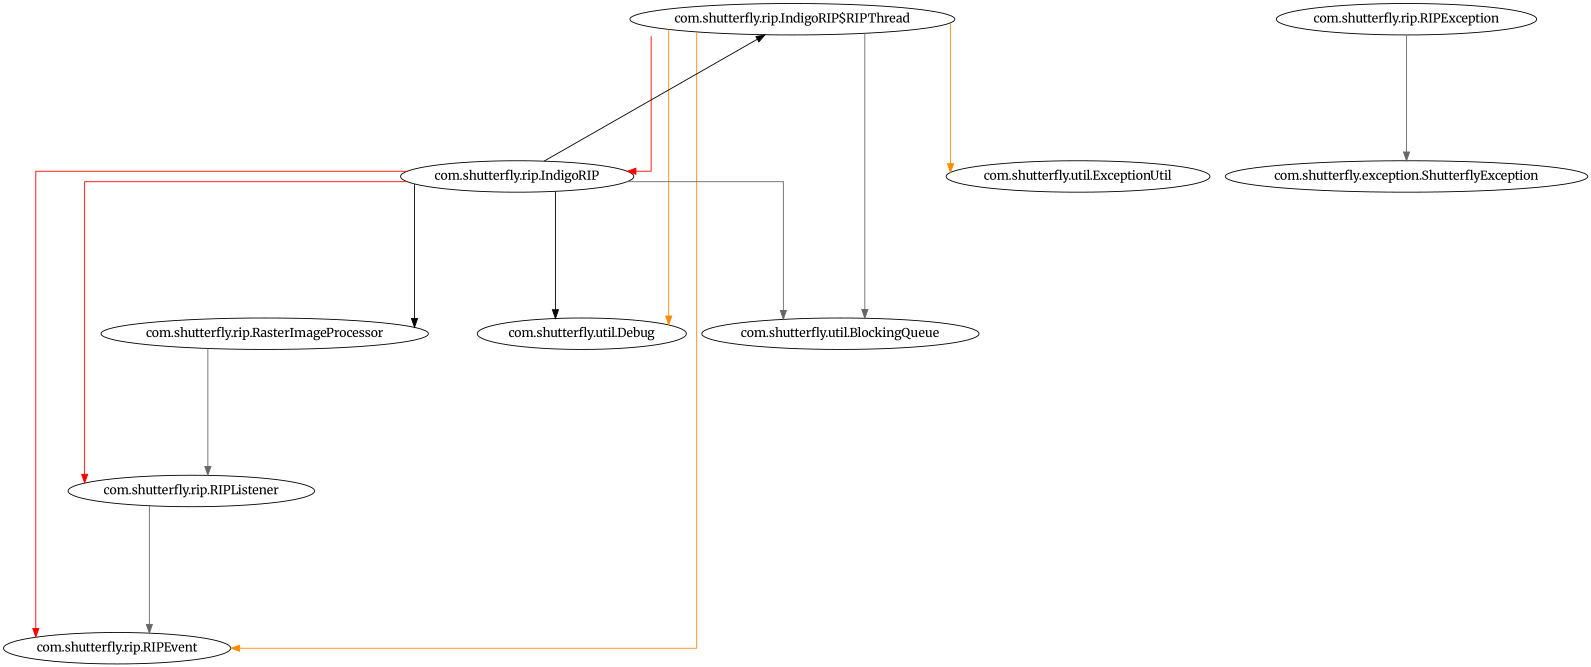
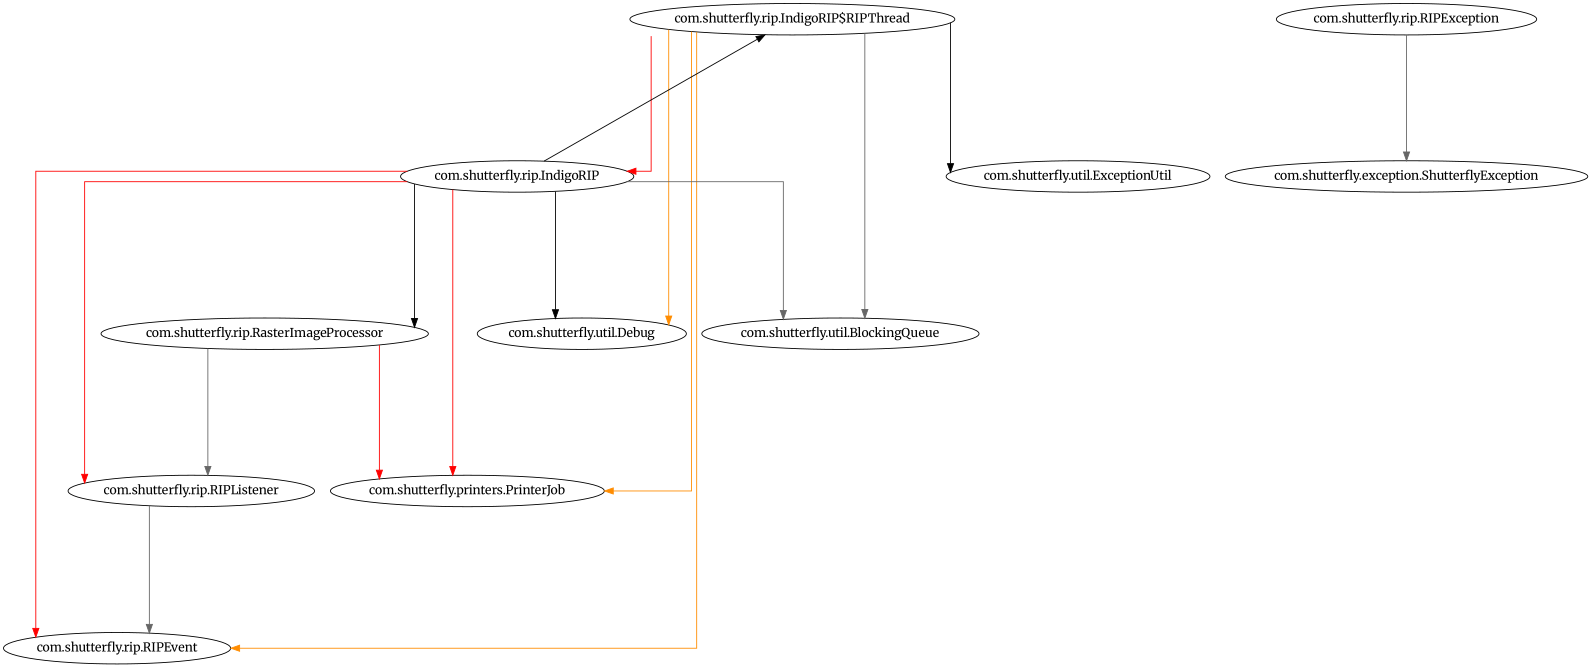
(950, 93) -> (950, 93)
none -> (467, 491)
